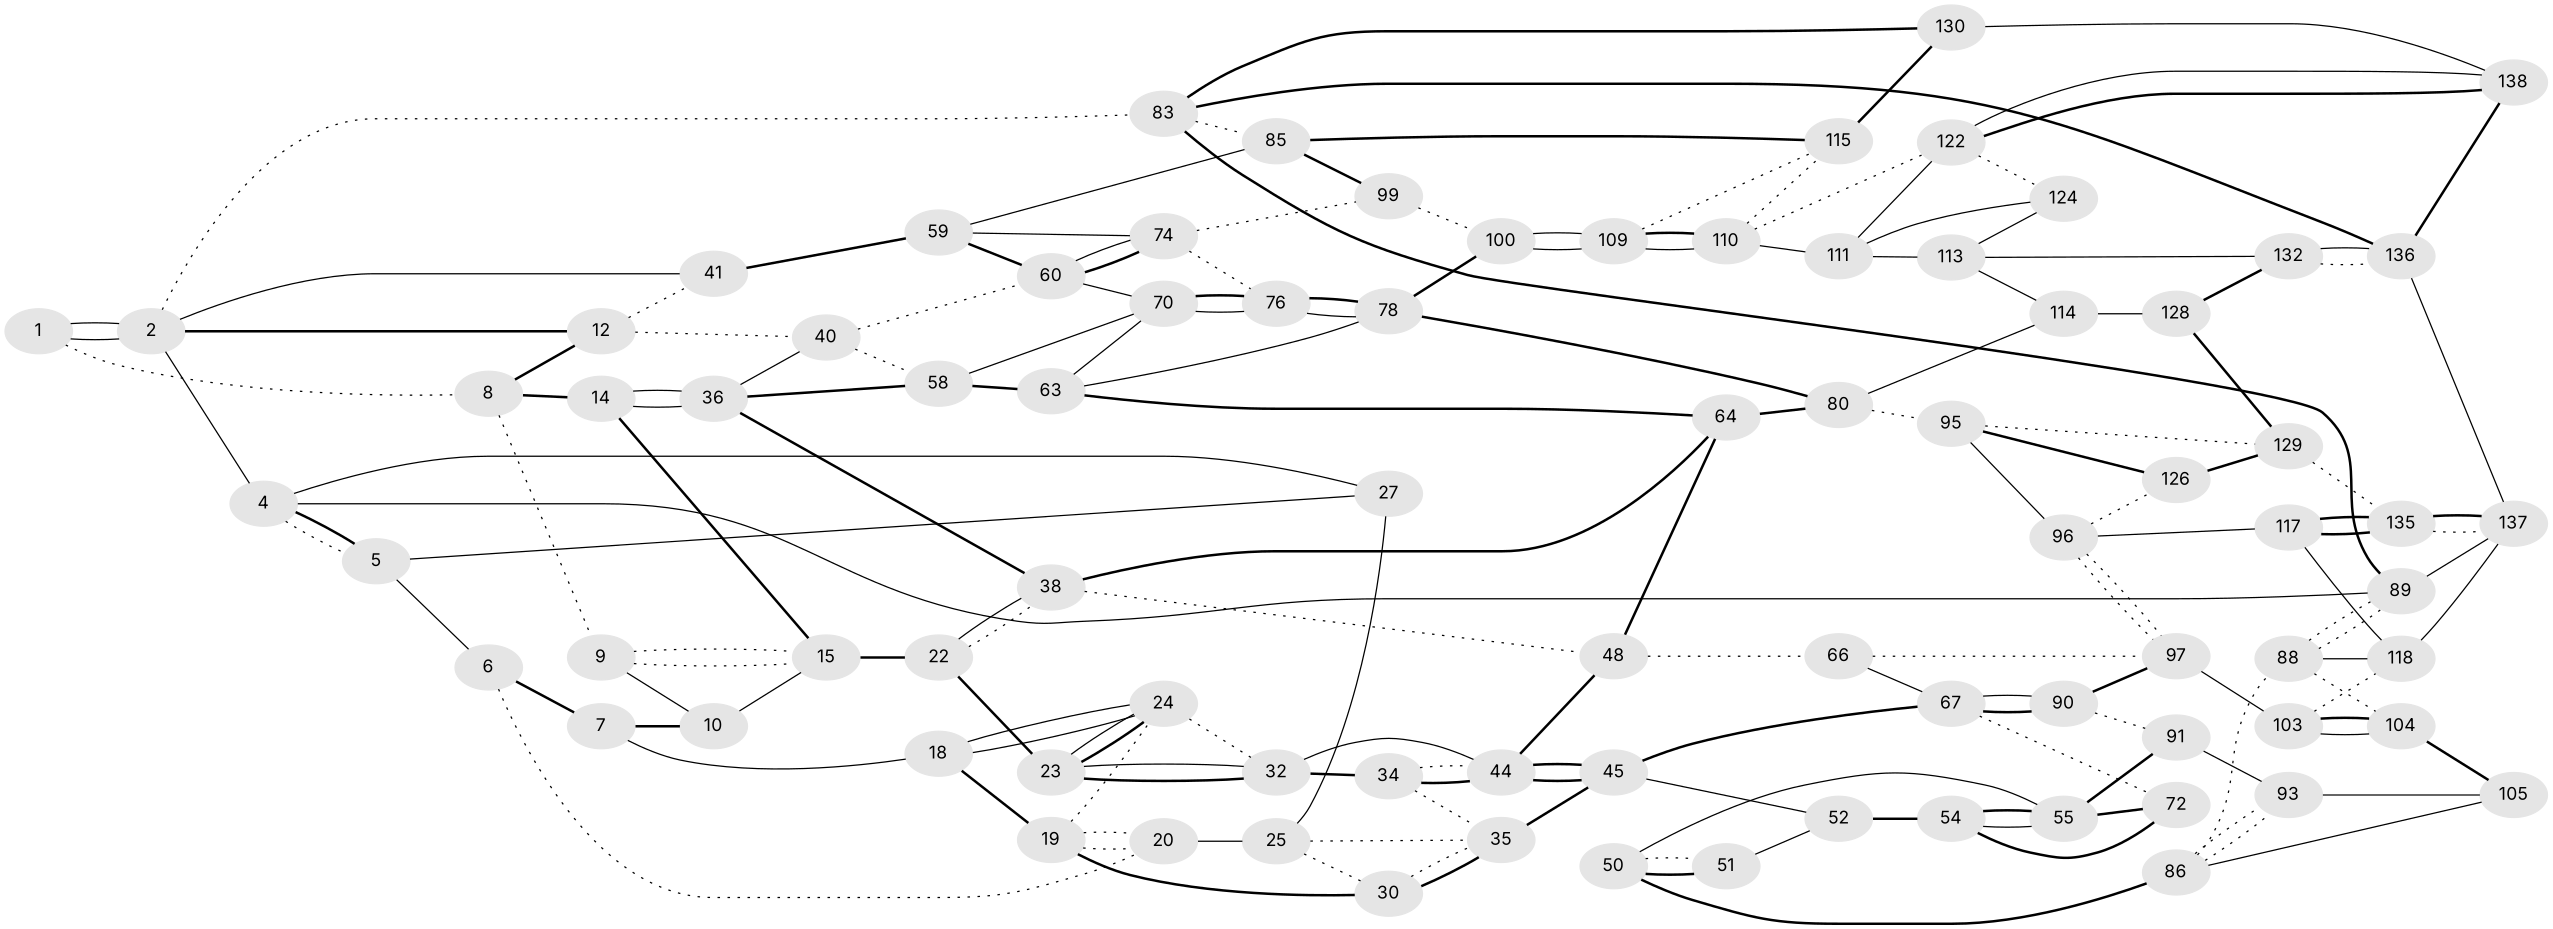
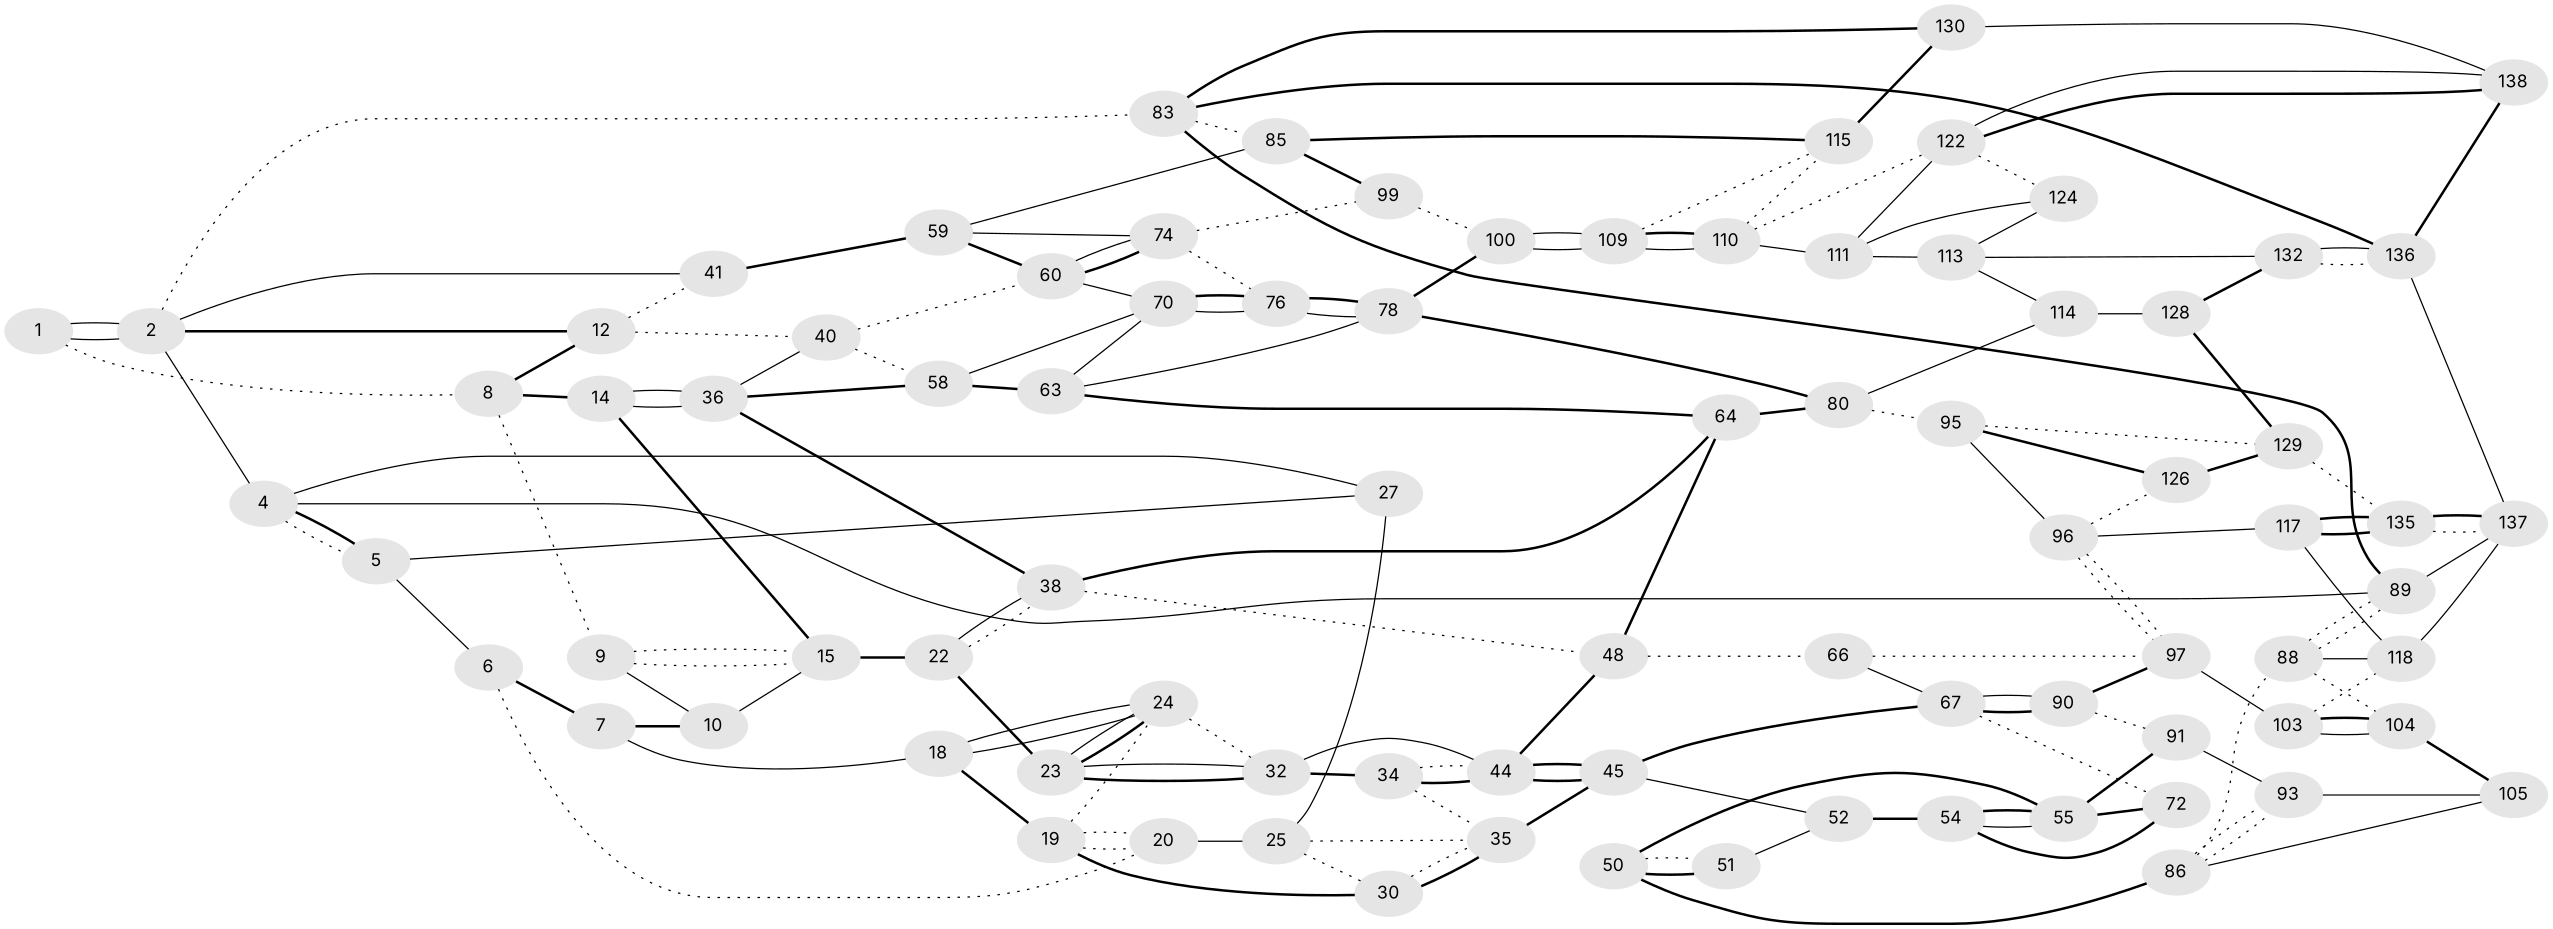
(1834, 779) -> (1834, 779)
